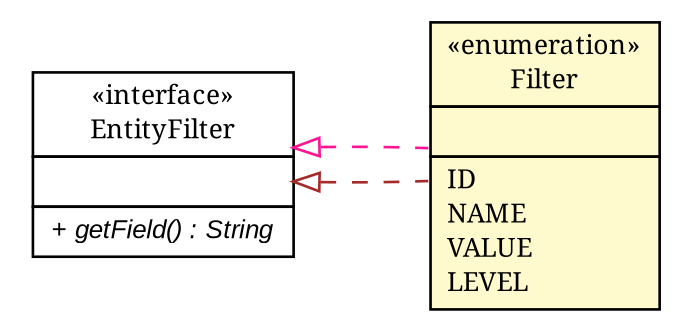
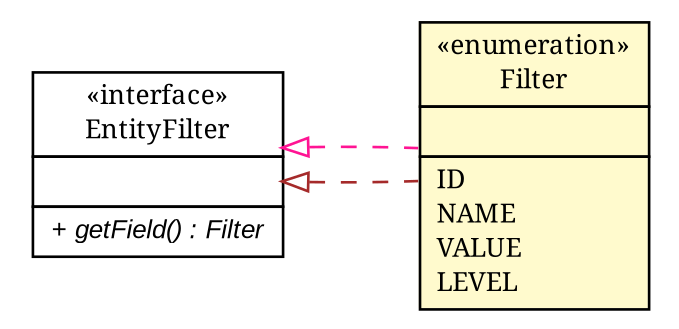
(163, 230) -> (158, 230)
